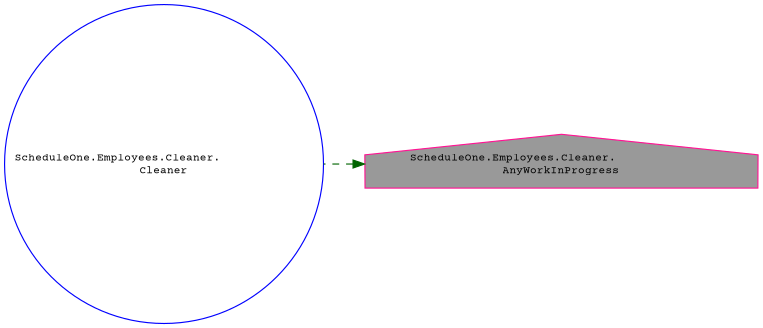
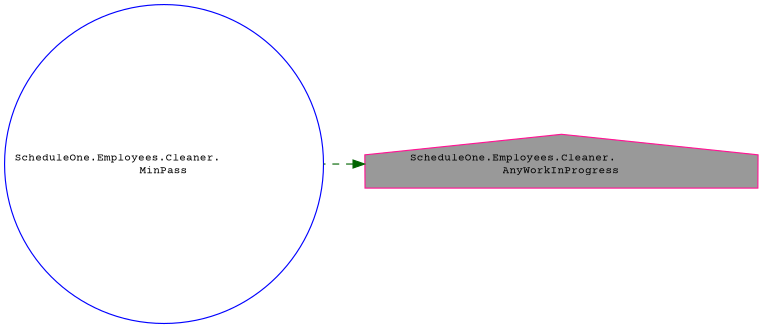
(164, 164) -> (164, 164)
